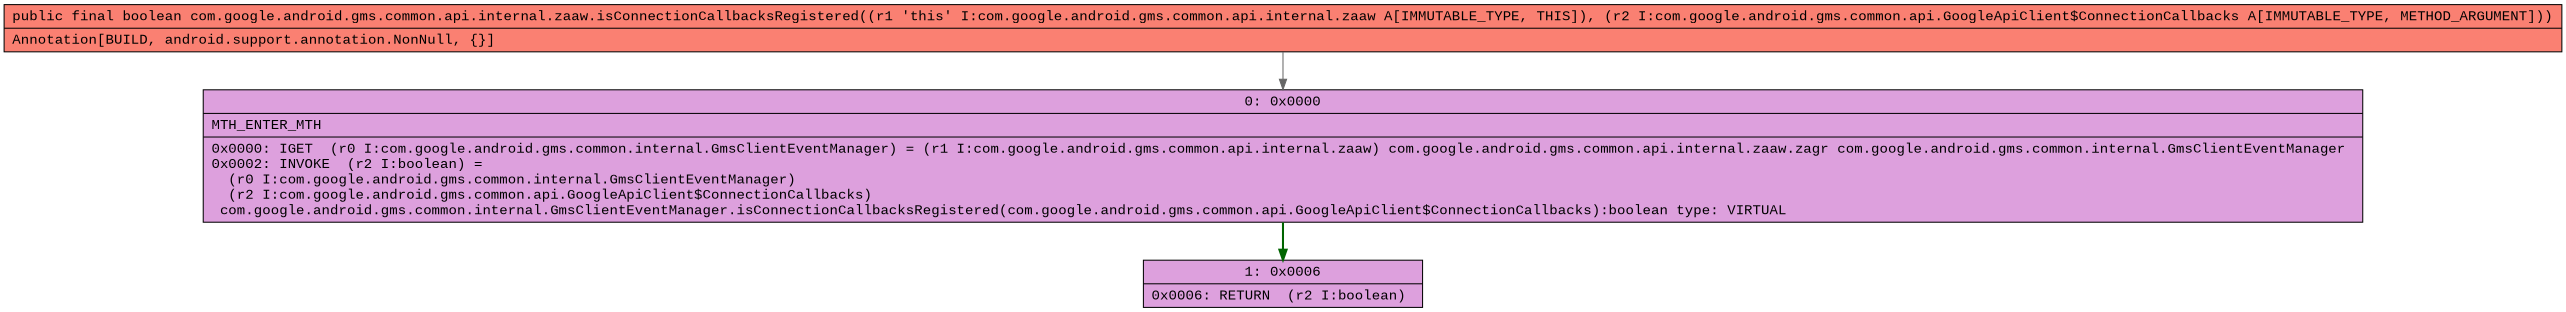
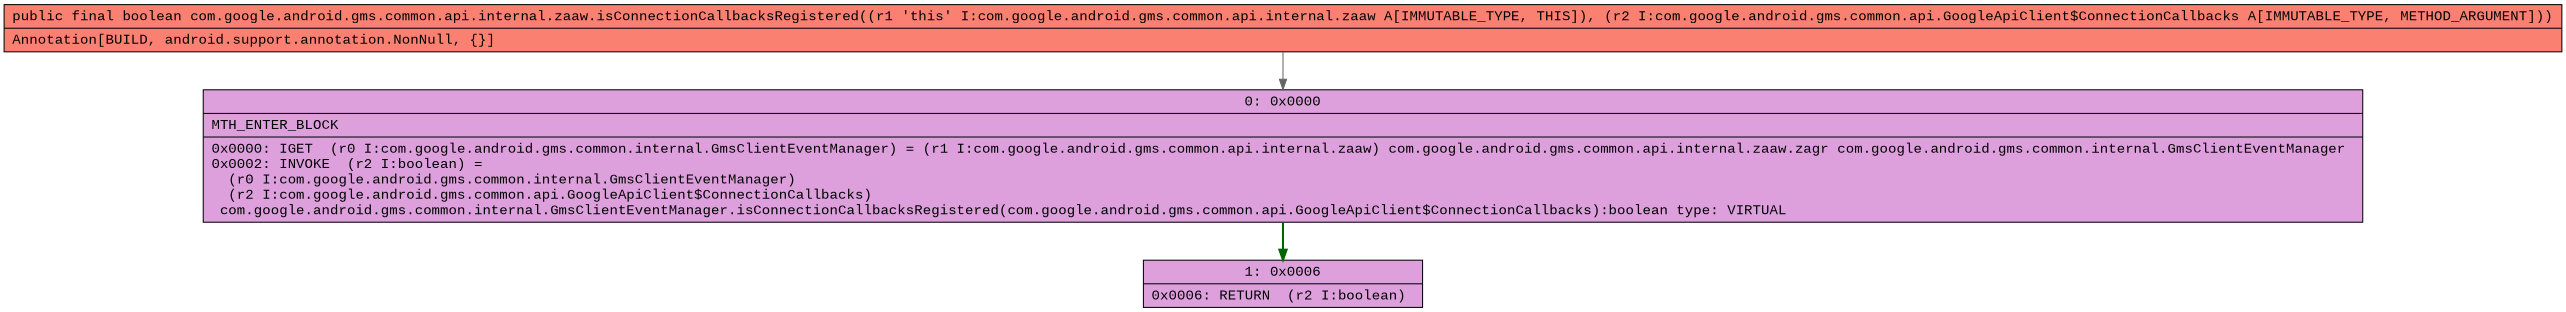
(267, 125) -> (275, 125)
